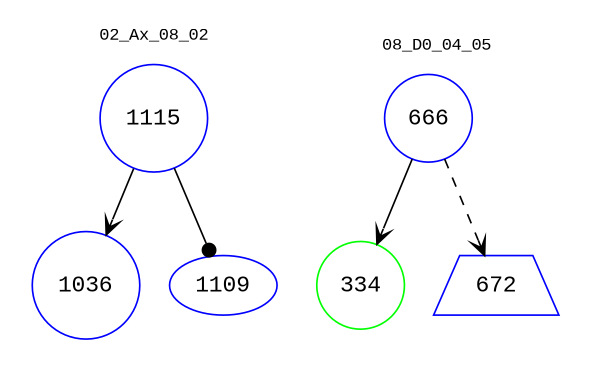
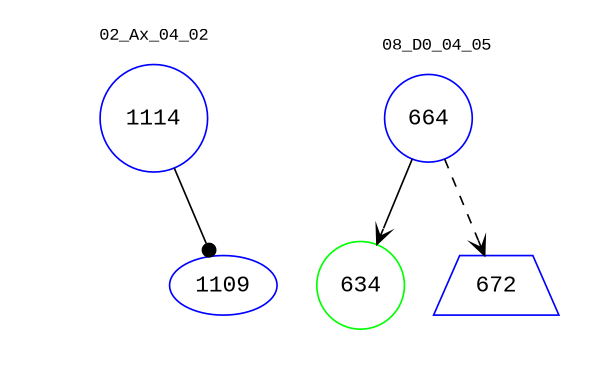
(155, 36) -> (155, 36)
(154, 118) -> (154, 118)
(428, 118) -> (428, 118)
(86, 285) -> none
(361, 285) -> (361, 285)
